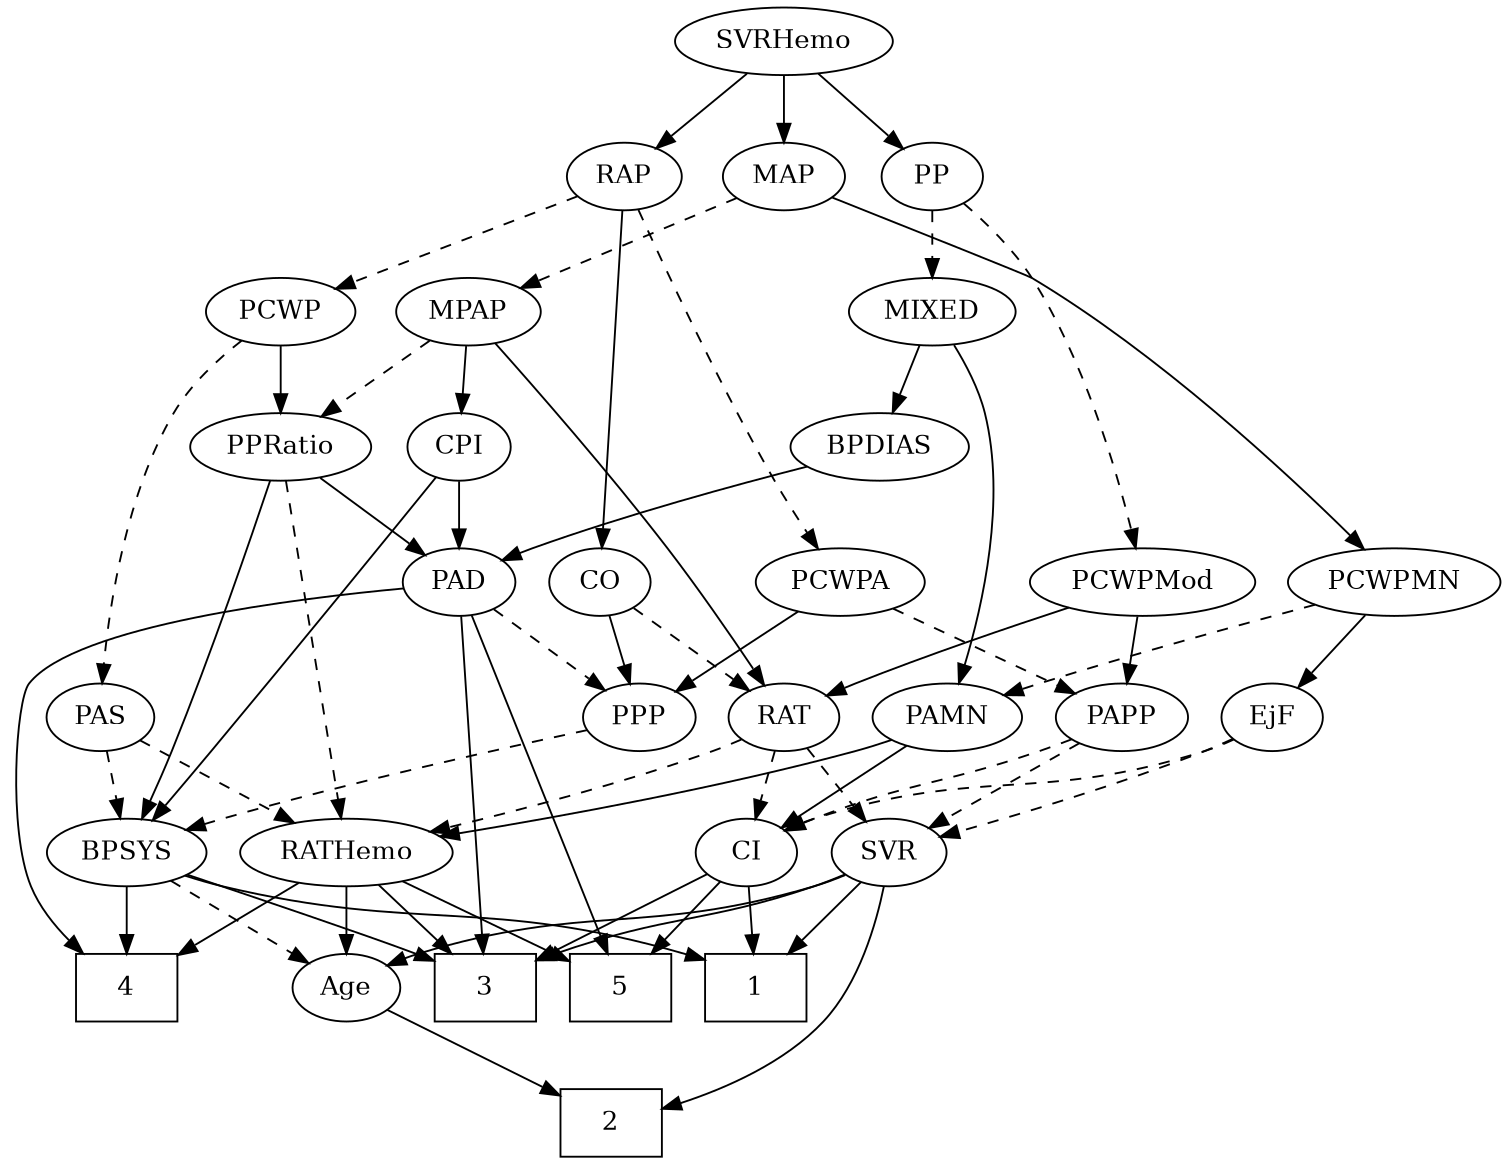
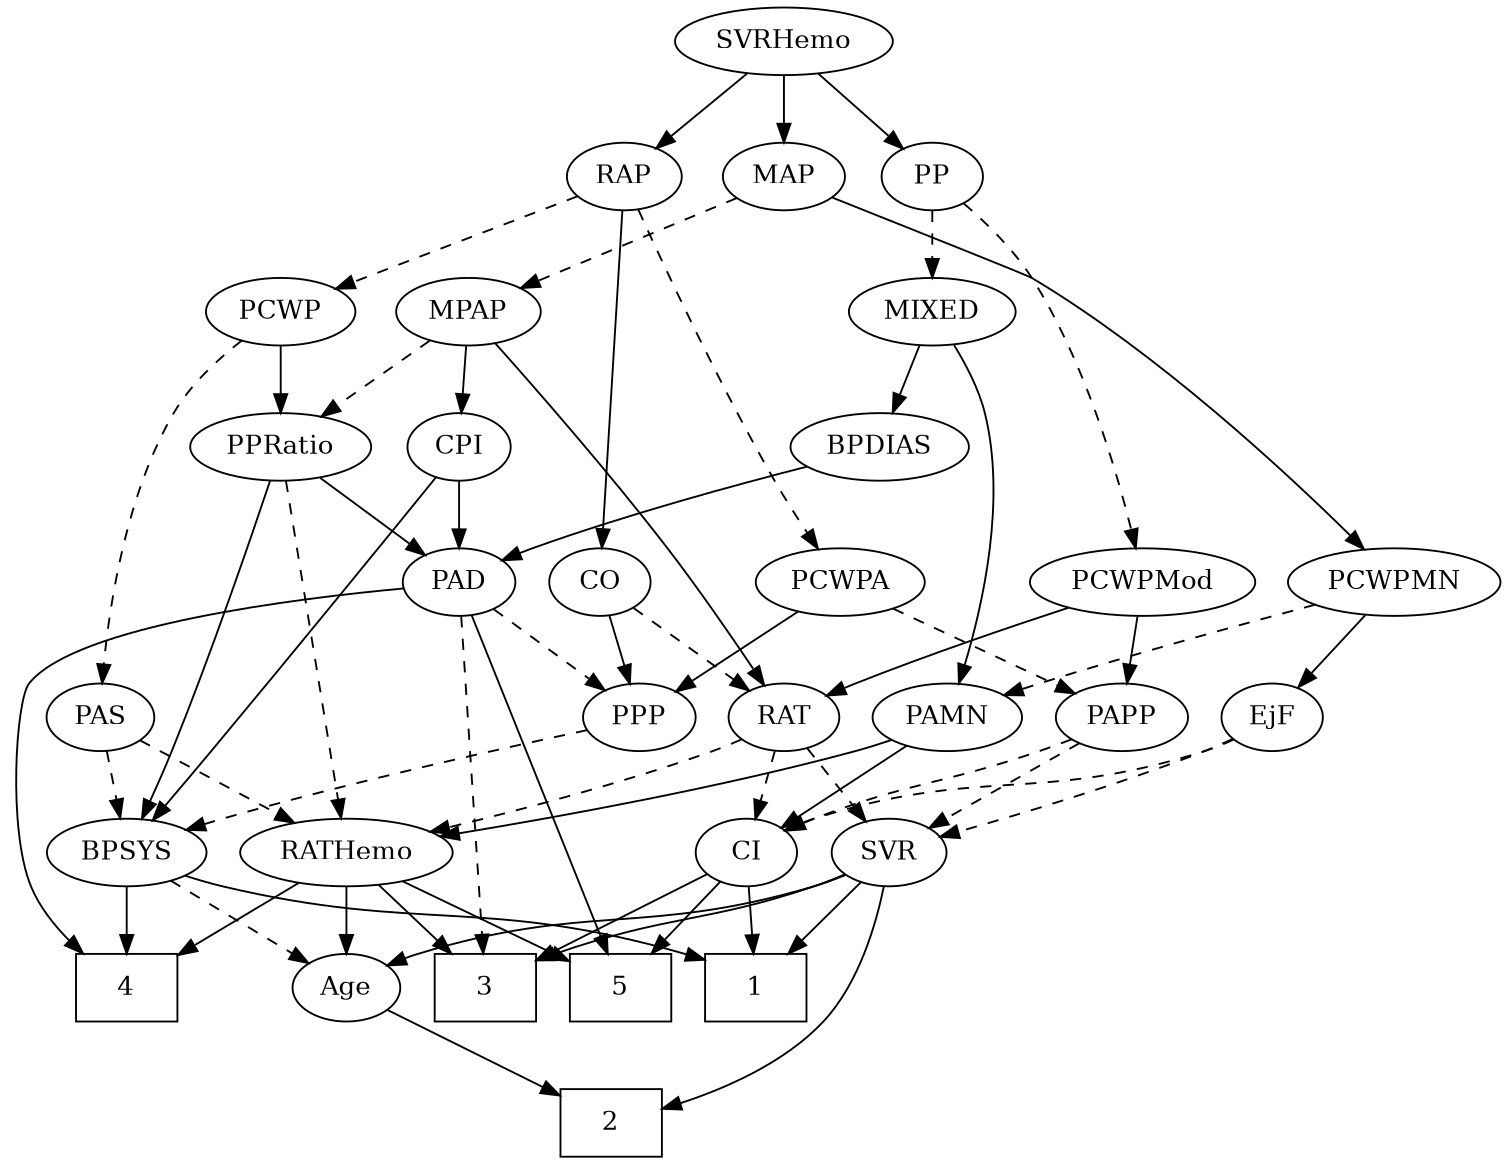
(472, 775) -> (472, 775)
(302, 914) -> none
